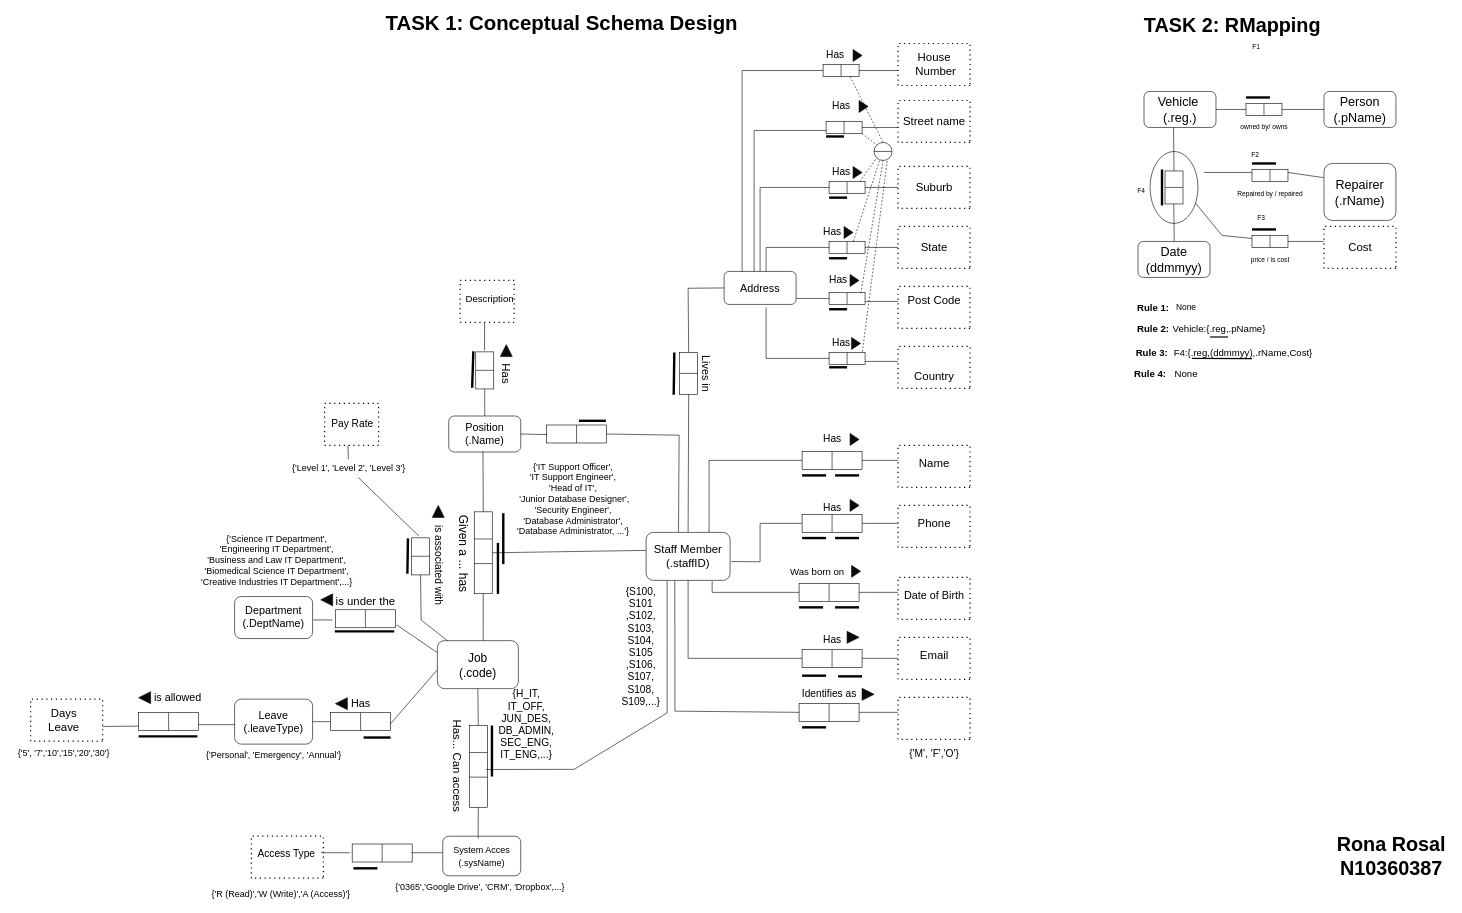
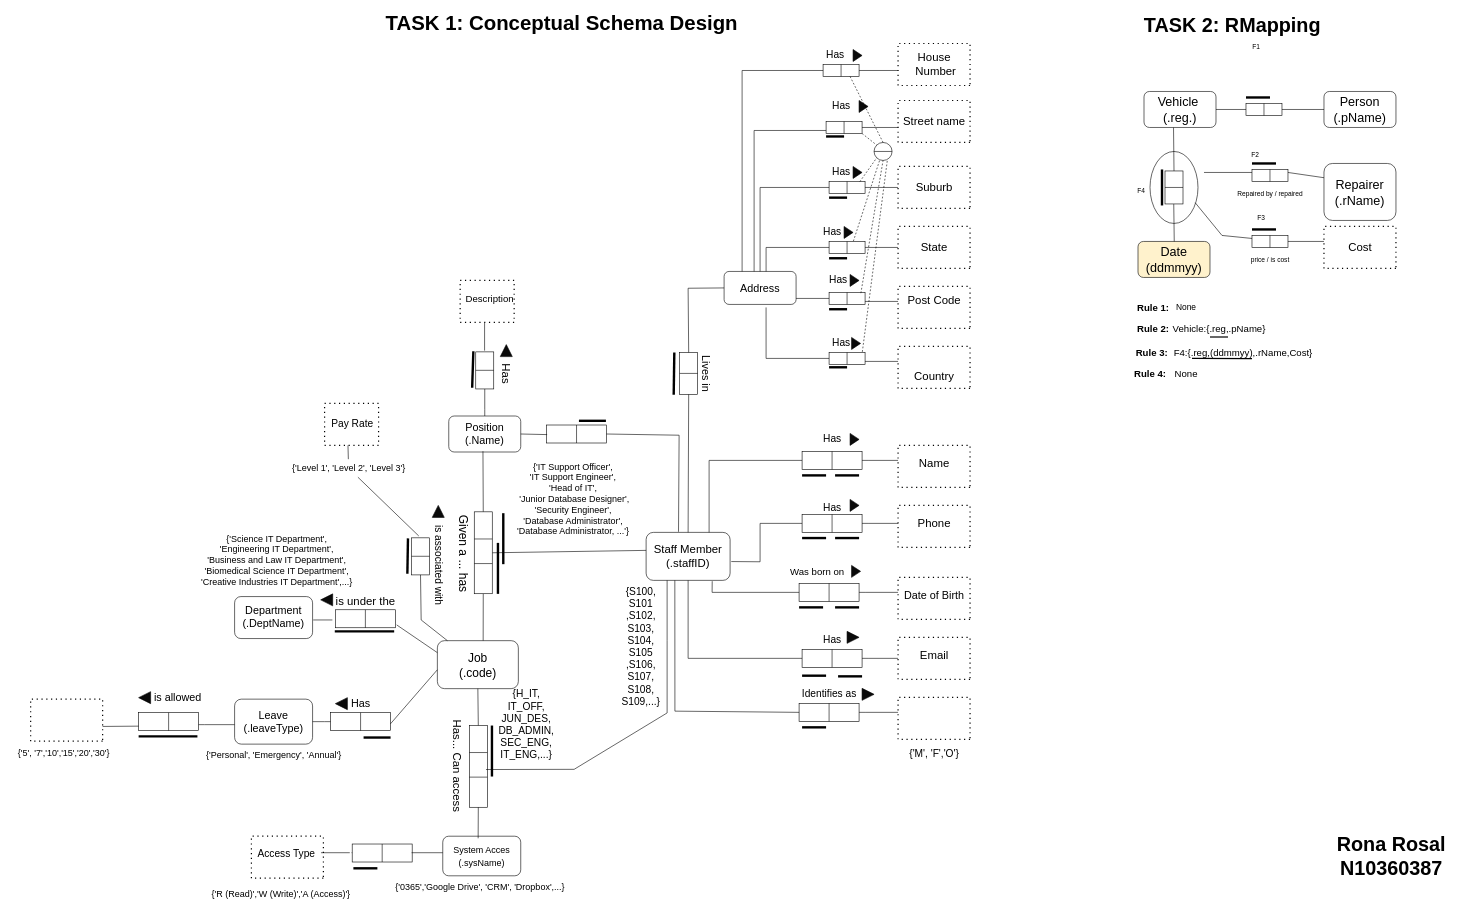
(1264, 125) -> none
(1174, 260) -> (1174, 260)
(63, 720) -> none
